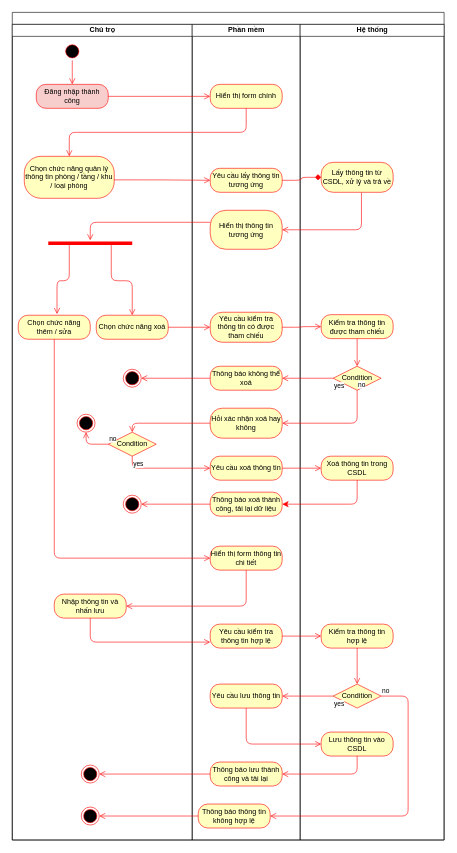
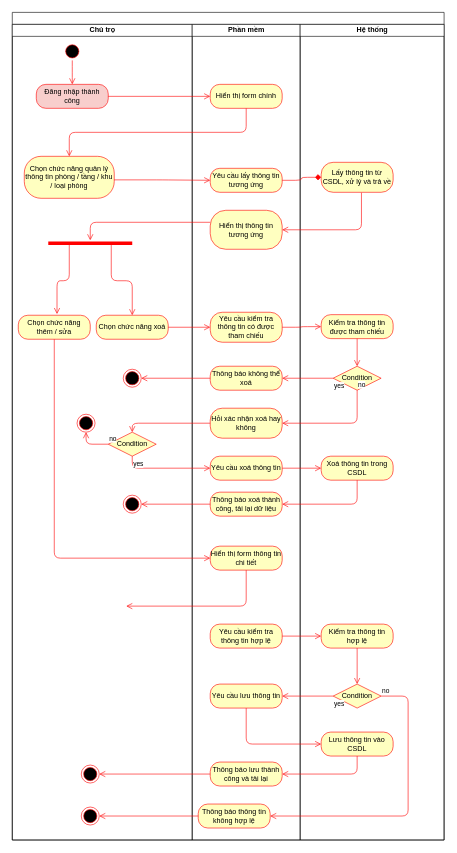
(288, 504) -> (287, 504)
(90, 606) -> none
(139, 642) -> none
